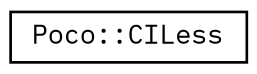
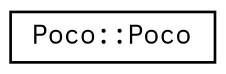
(129, 37) -> (113, 37)
